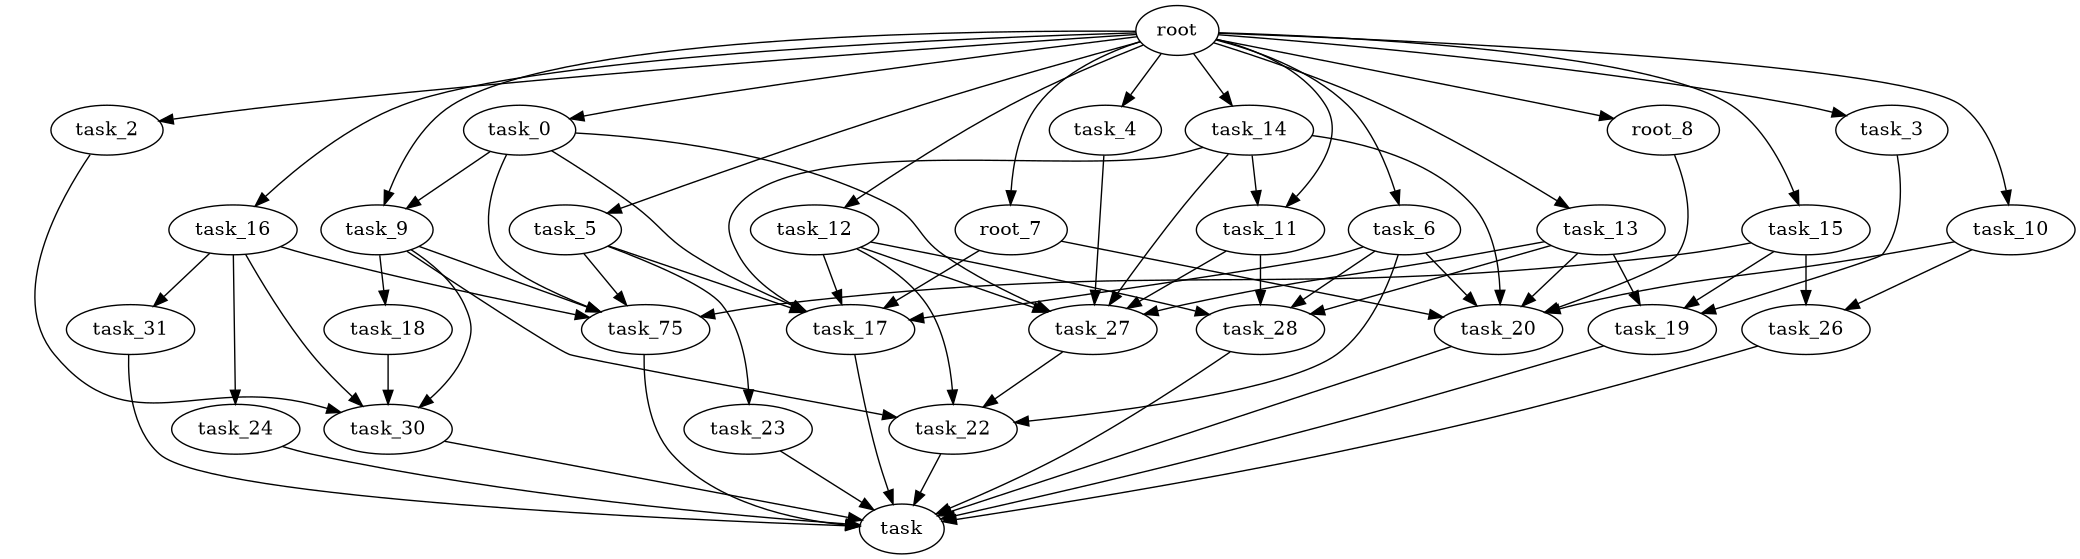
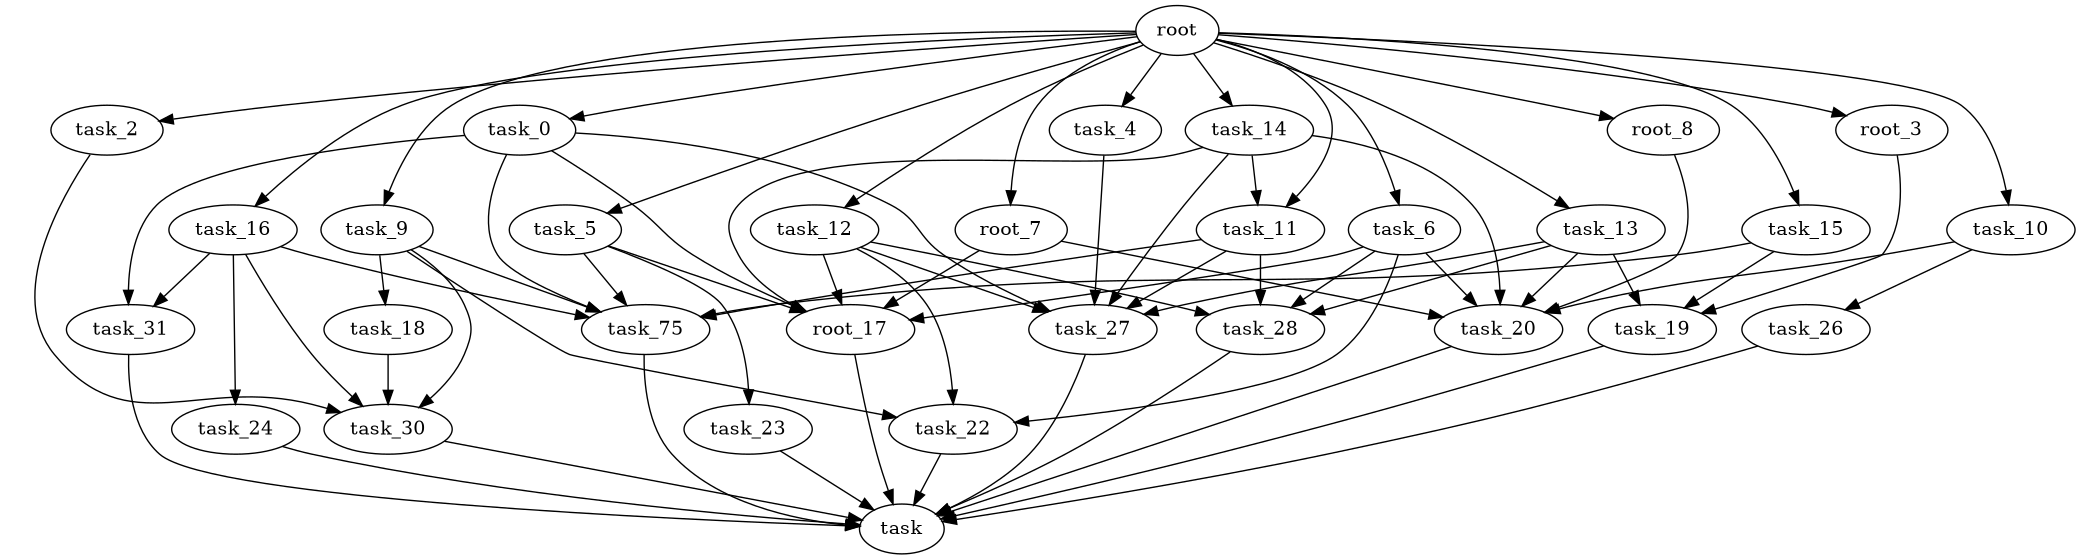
(1892, 130) -> (1892, 130)
(454, 176) -> (262, 164)
none -> (1031, 264)
(1806, 273) -> none
(851, 330) -> (851, 330)
(1029, 375) -> (1035, 448)
